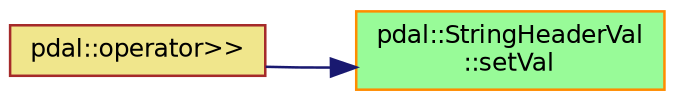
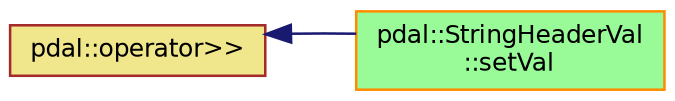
(298, 67) -> (324, 33)
